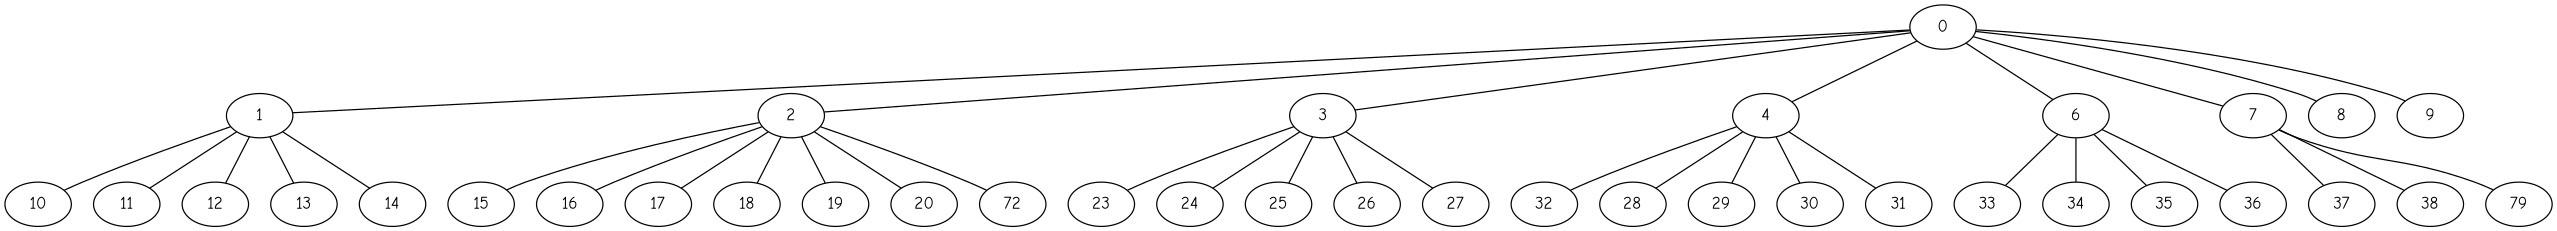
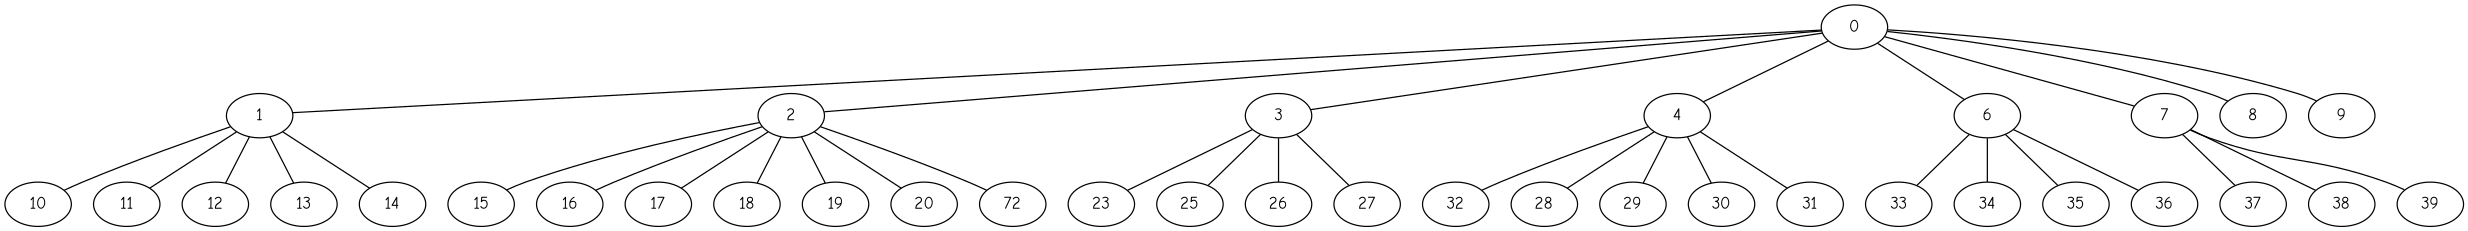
(1190, 204) -> none
(2519, 204) -> (2430, 204)
